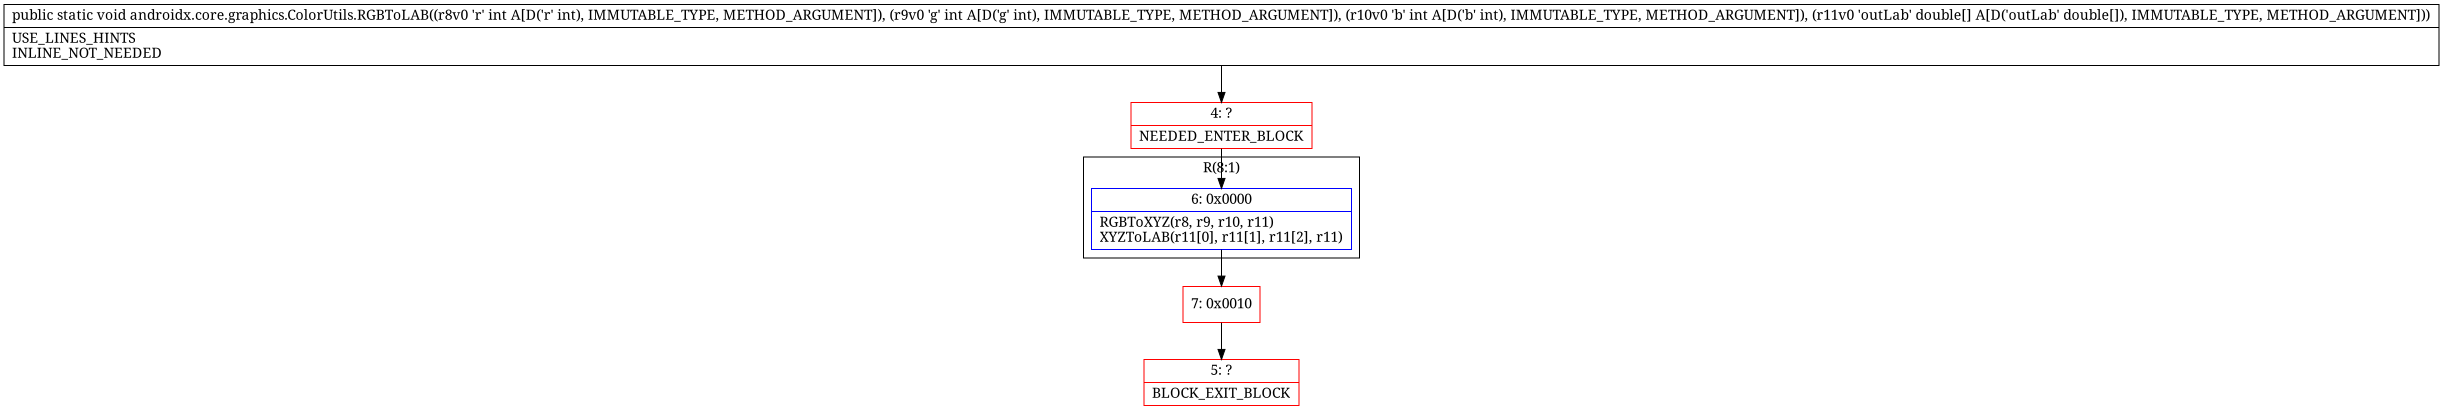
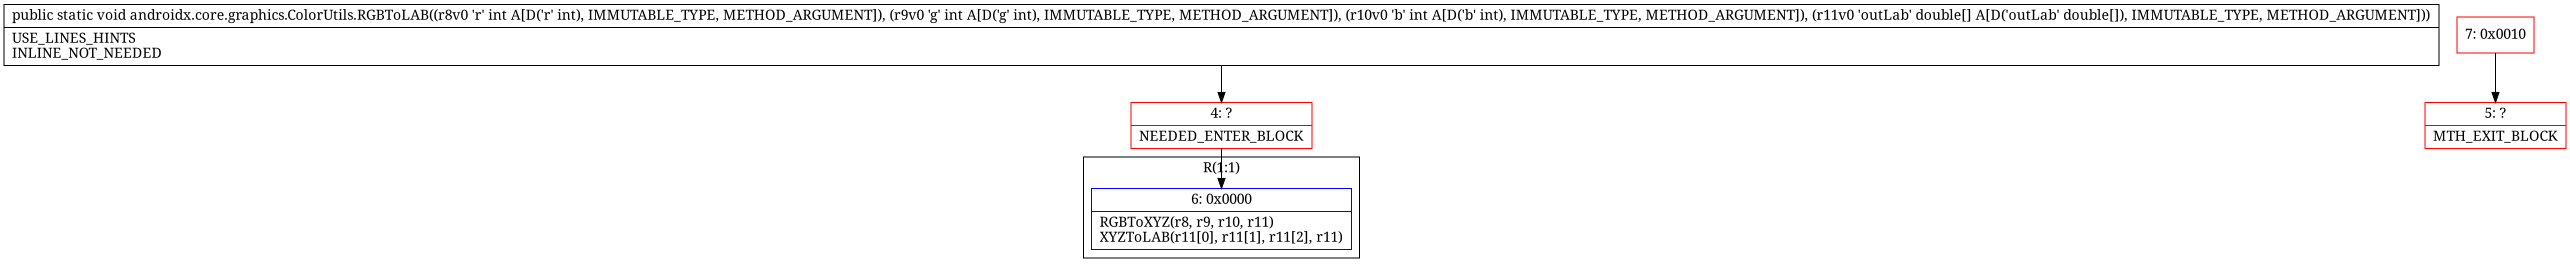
(1222, 168) -> (1222, 168)
(1222, 264) -> none
(1222, 394) -> (2496, 136)
